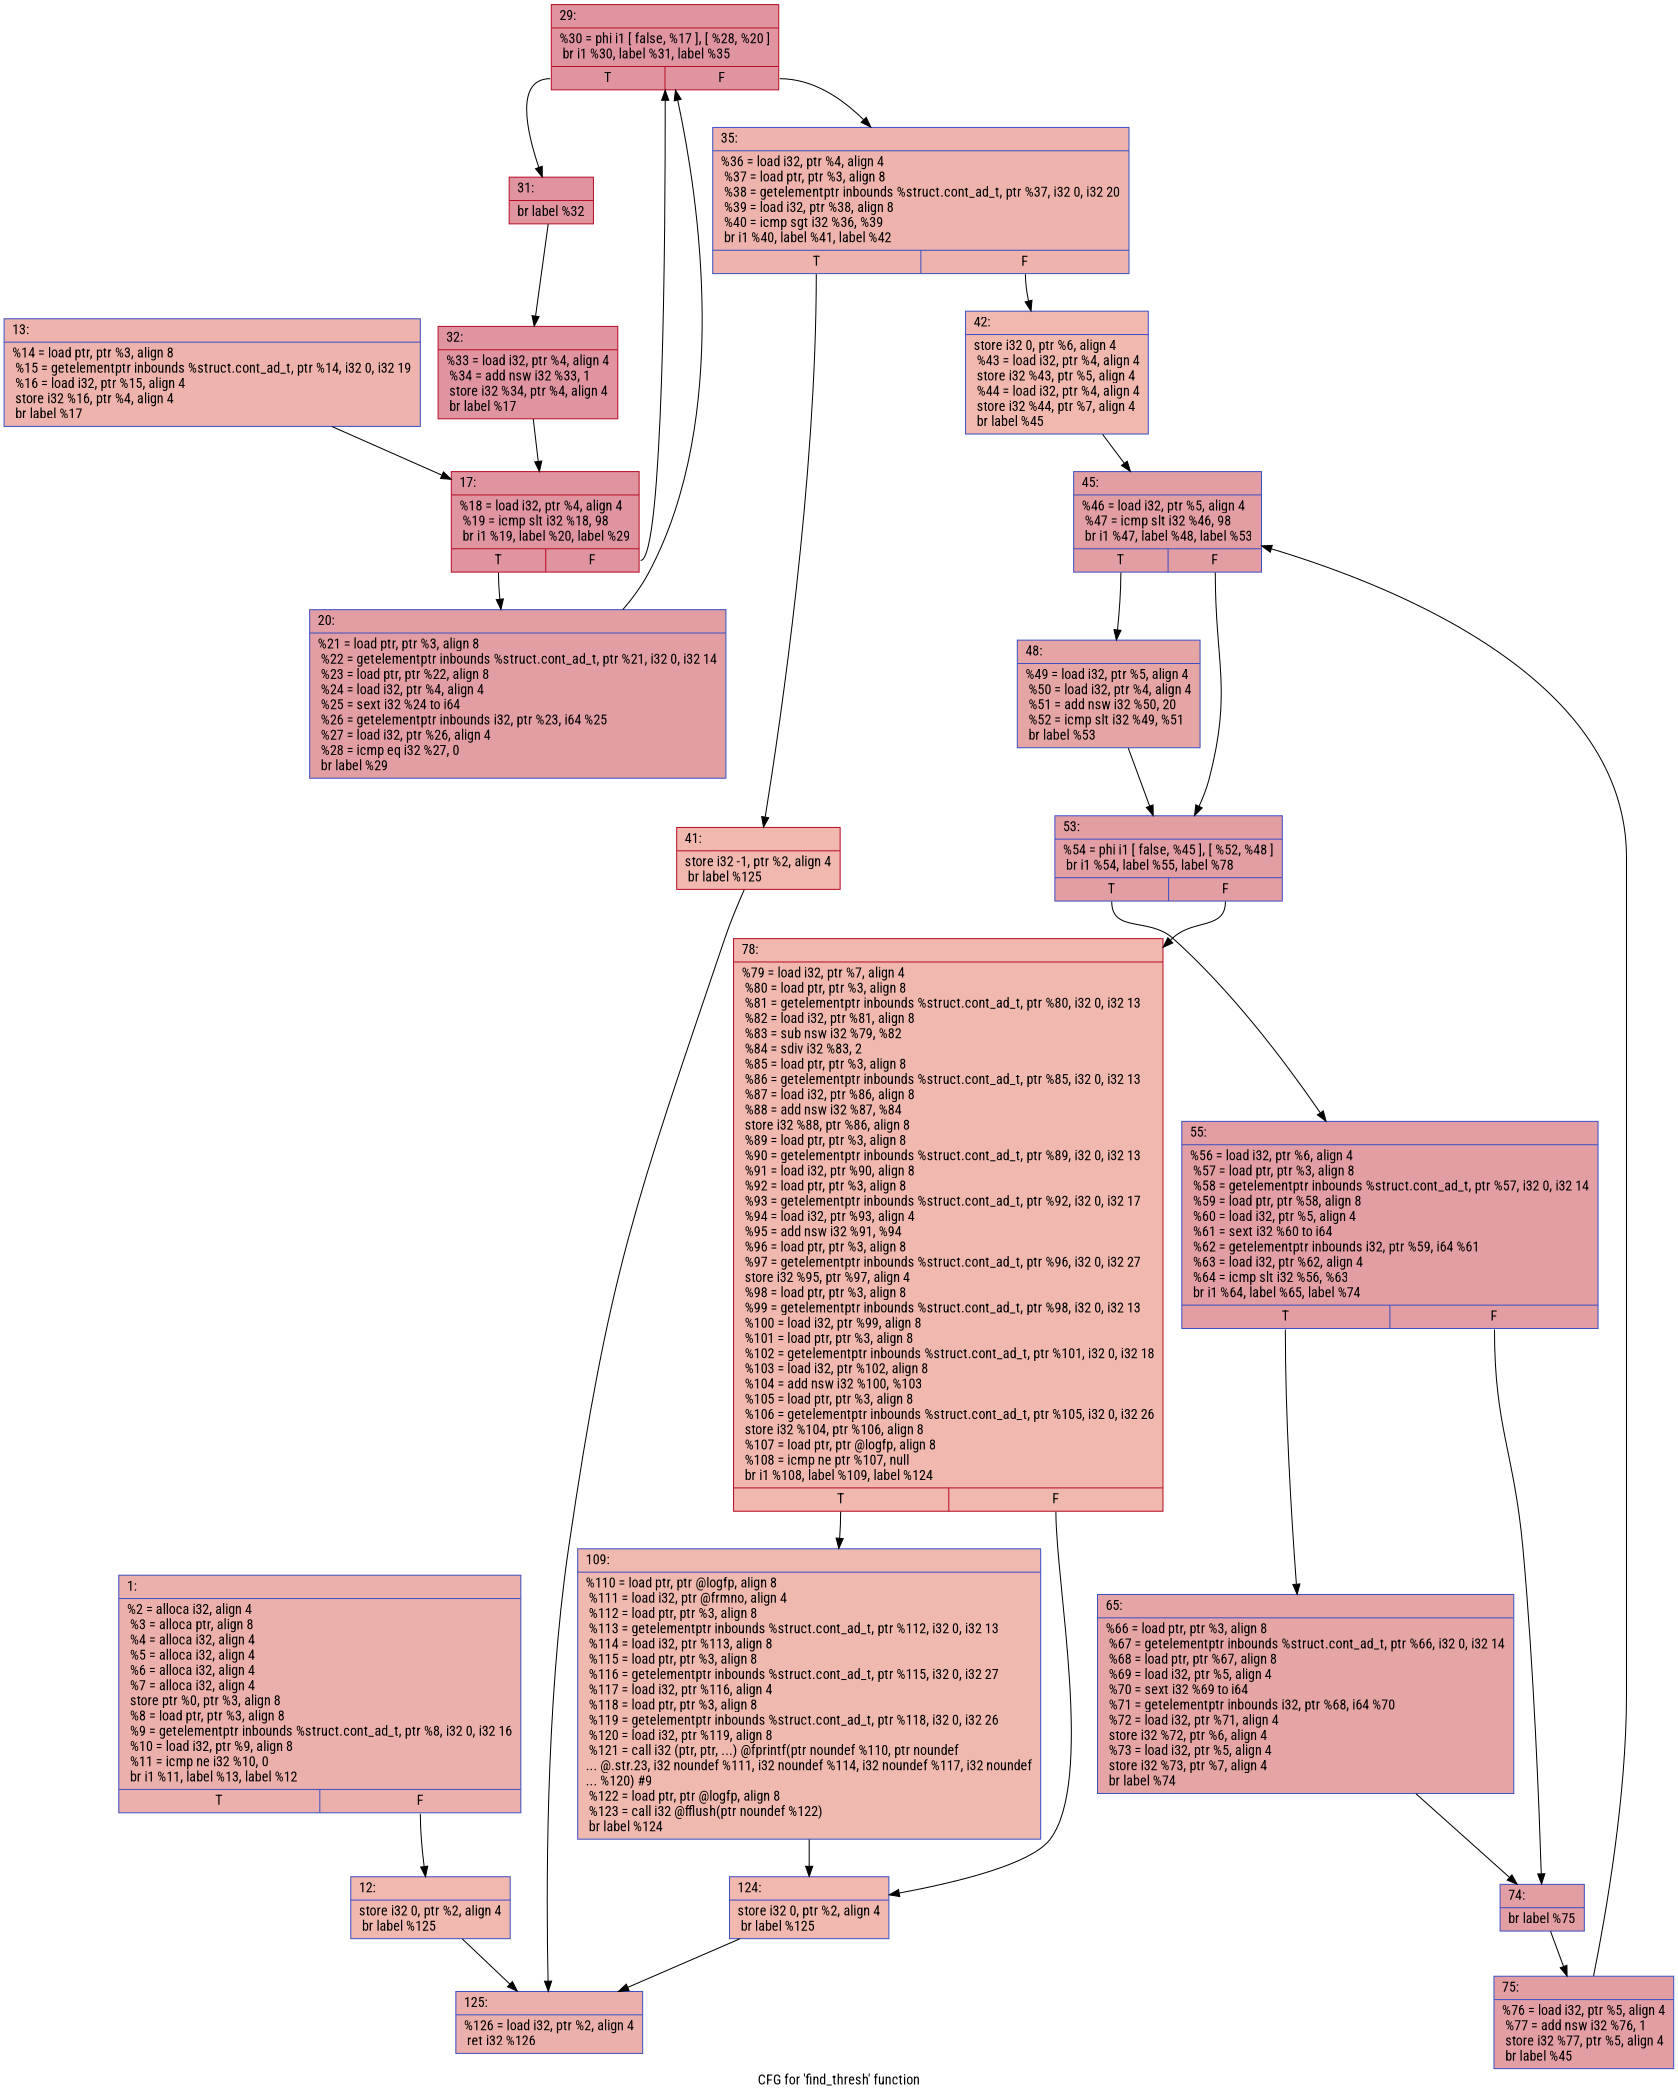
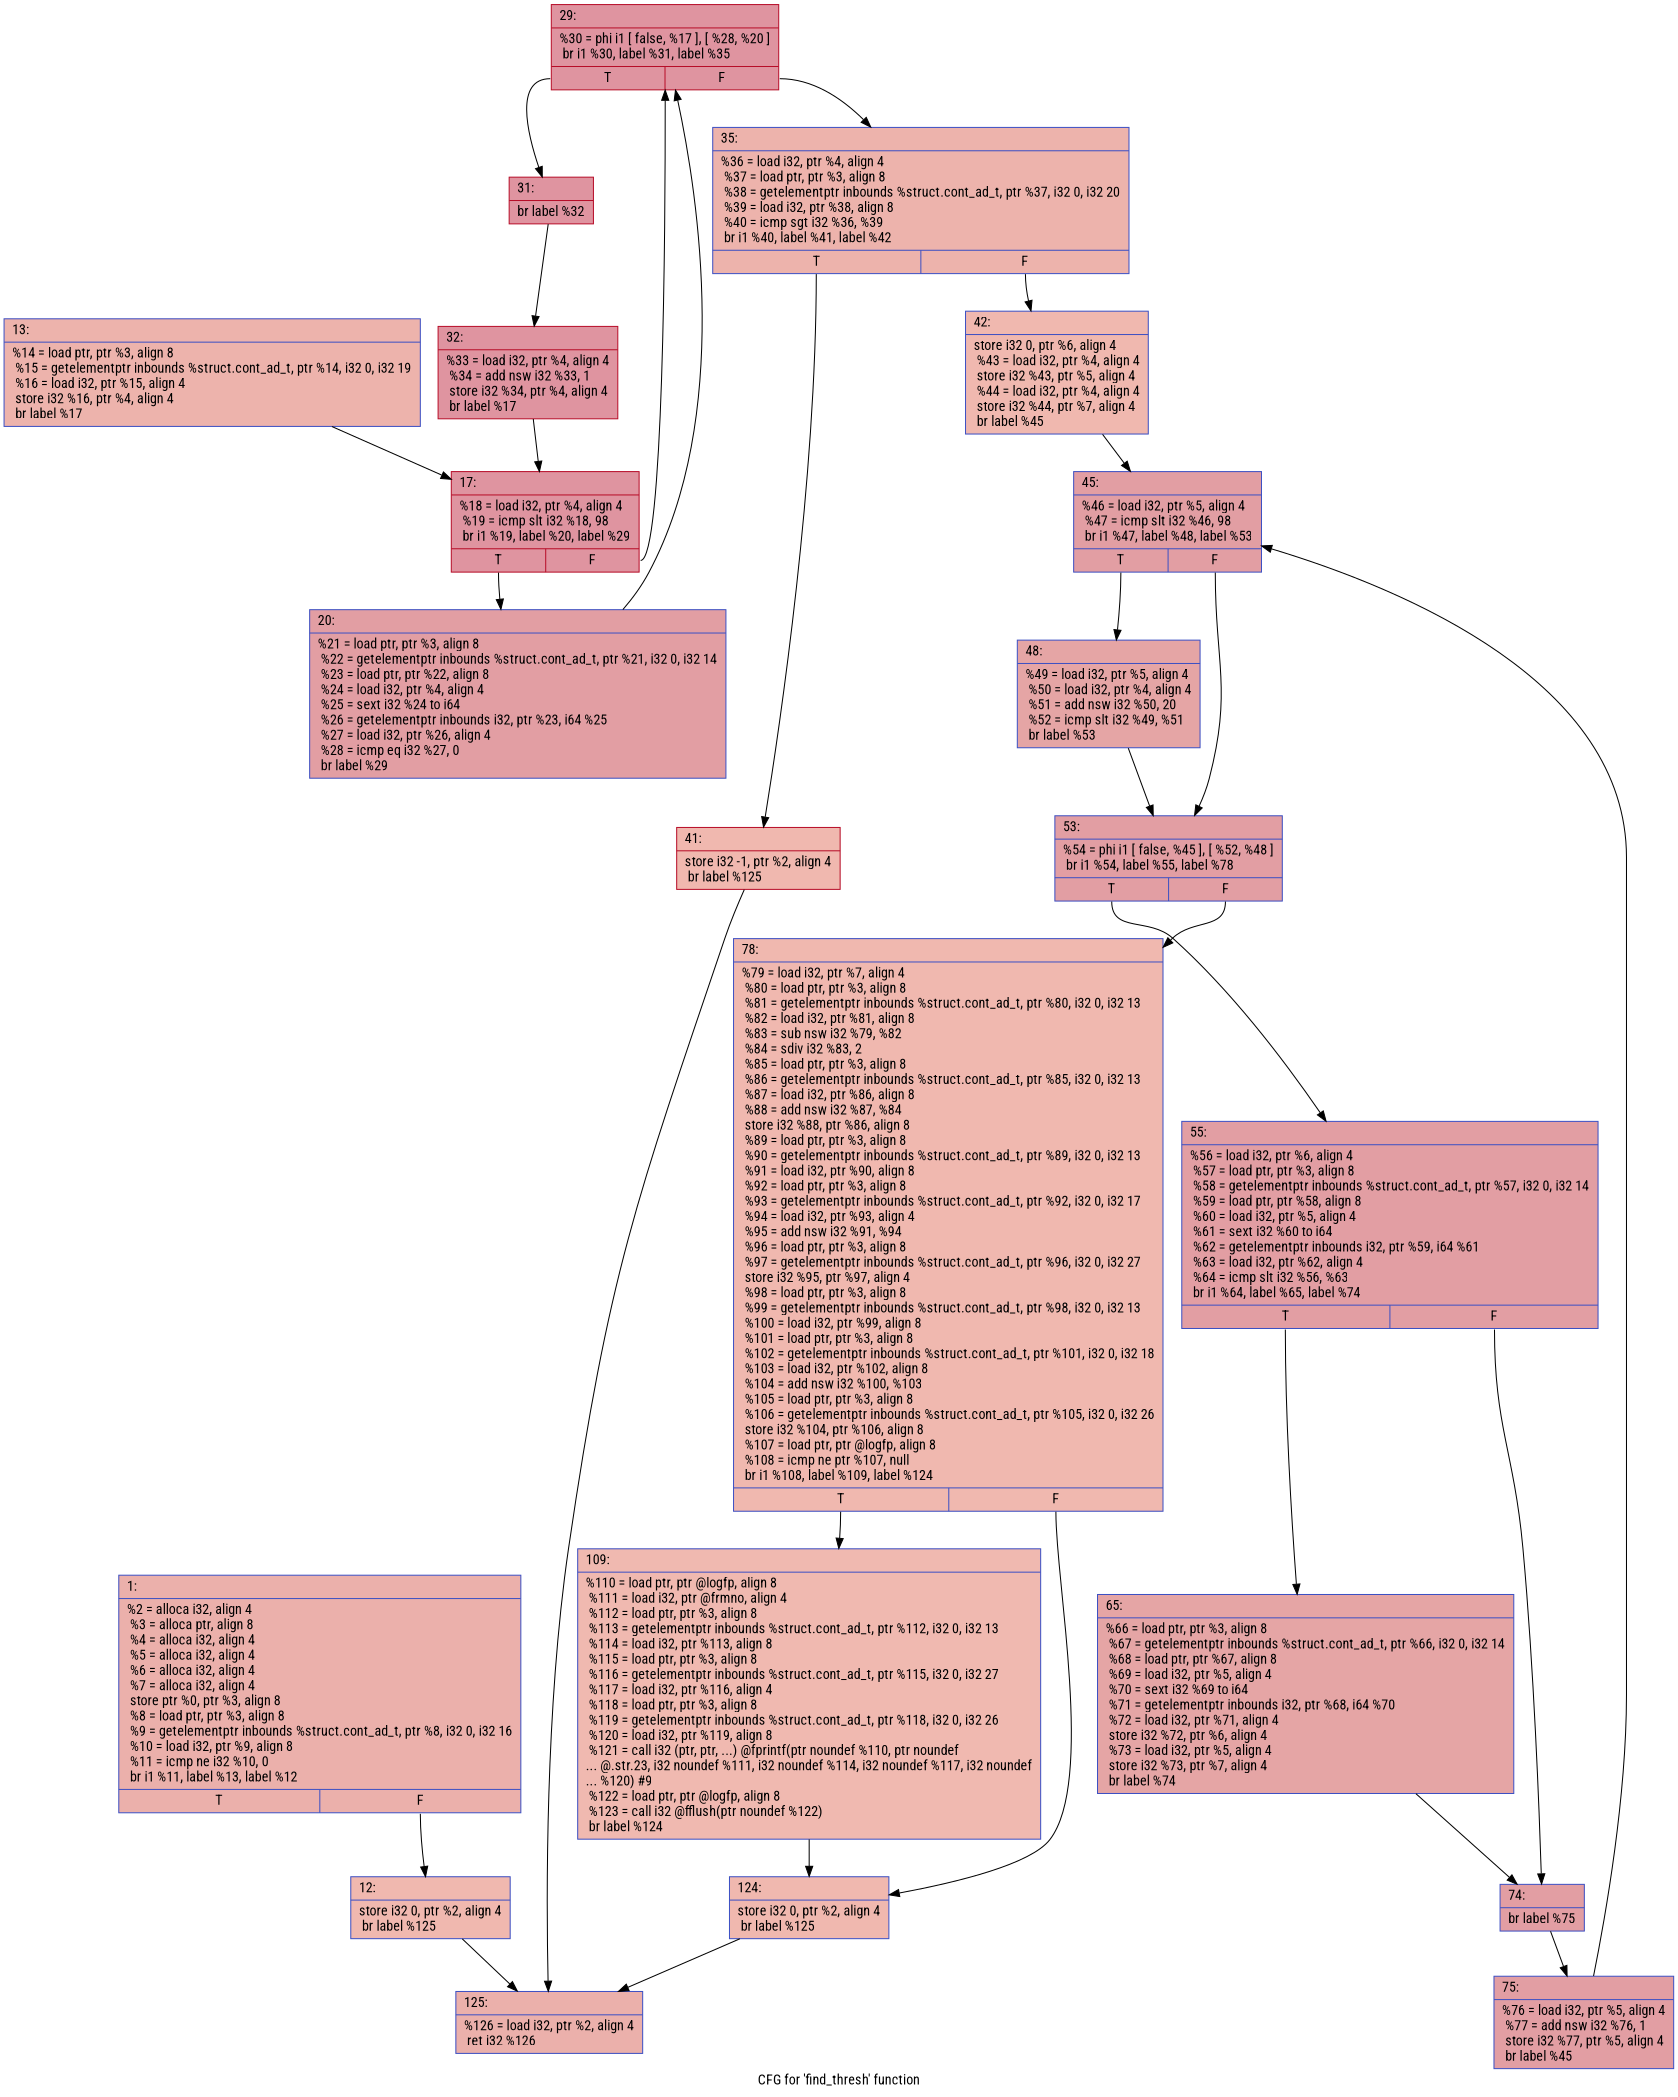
(948, 1225) -> (948, 1225)
